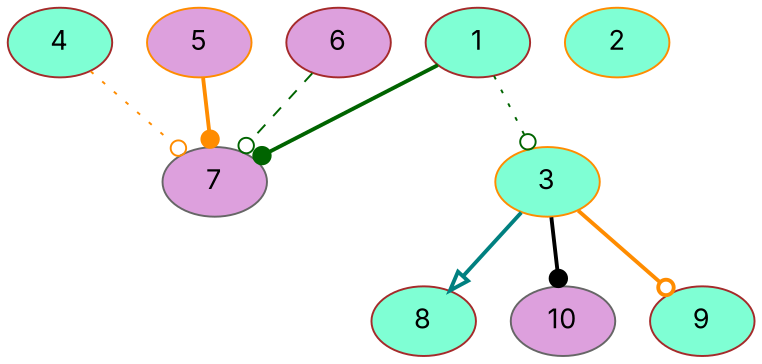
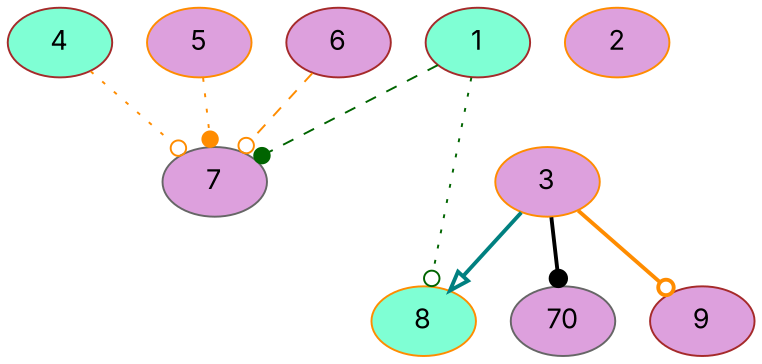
(617, 43) -> (617, 43)
(206, 105) -> (206, 105)
(509, 105) -> (452, 174)
(282, 106) -> (282, 106)
(354, 108) -> (354, 108)
(548, 182) -> (548, 182)
(424, 321) -> (424, 321)
(563, 321) -> (563, 321)
(702, 321) -> (702, 321)
